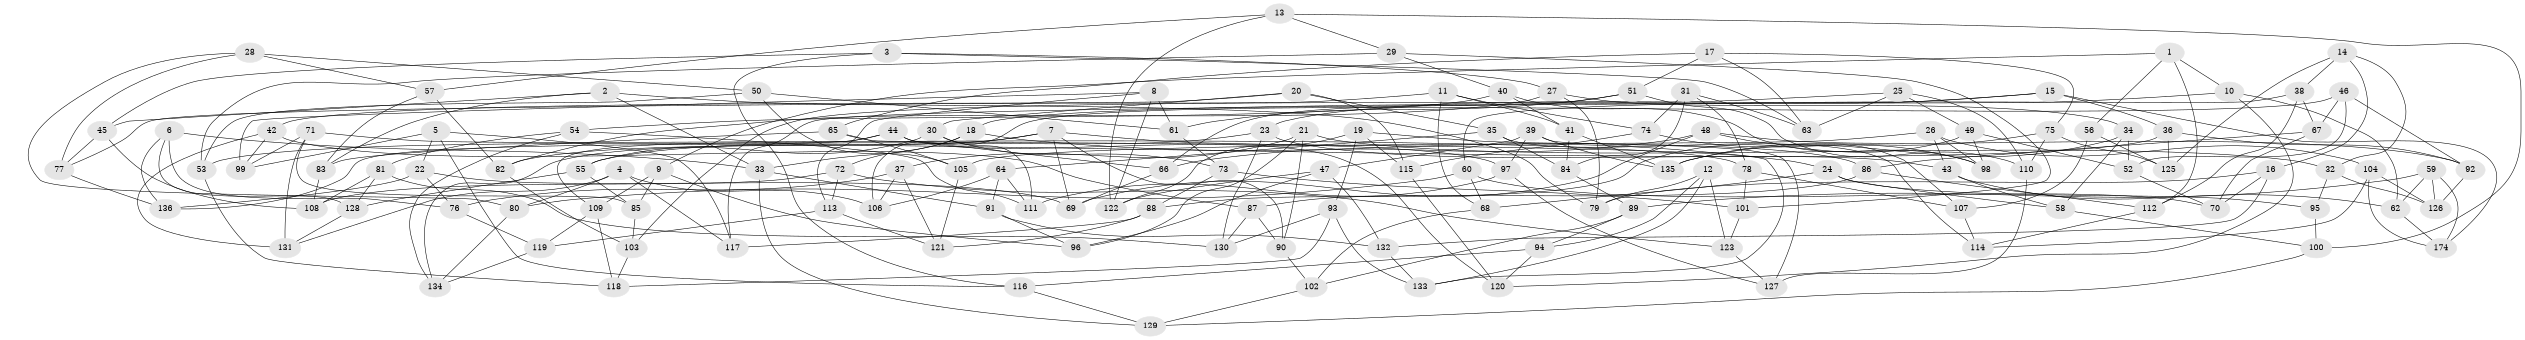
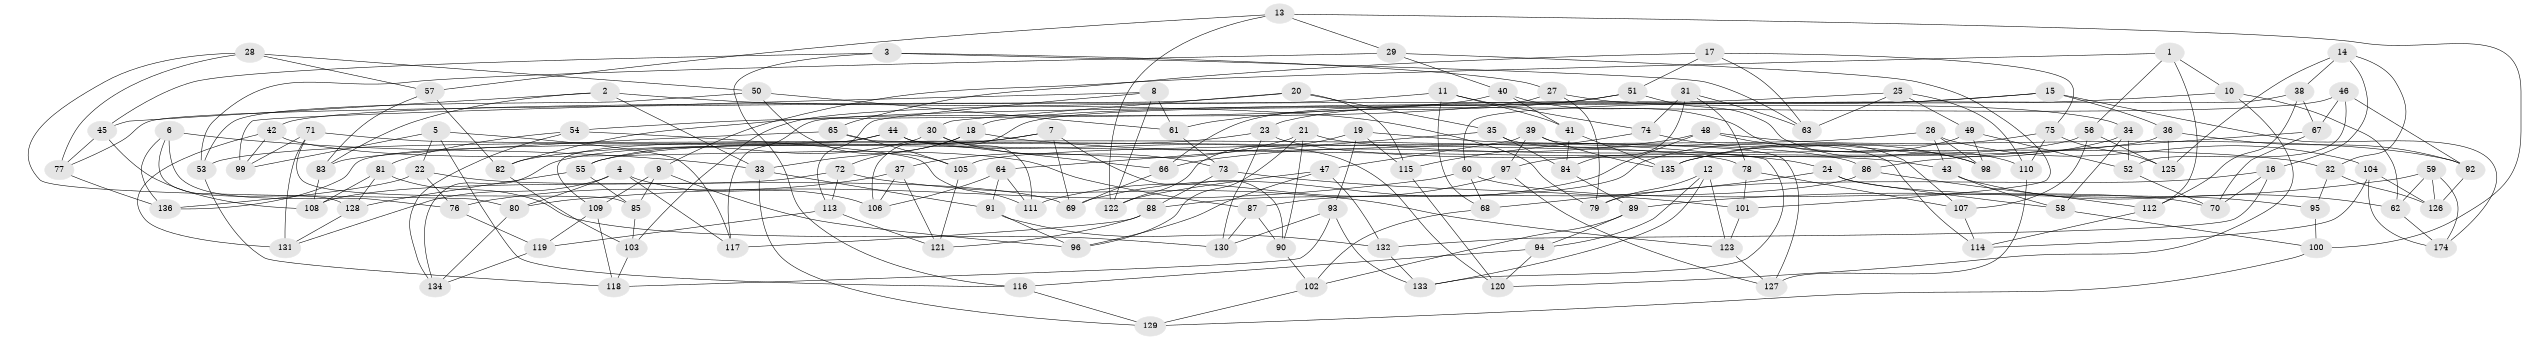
(1281, 145) -> (1799, 155)
